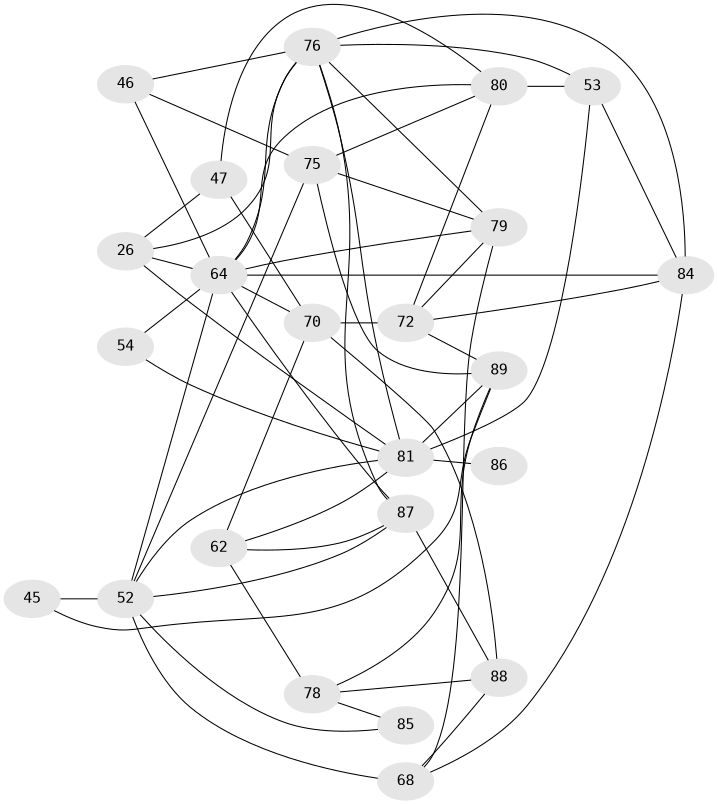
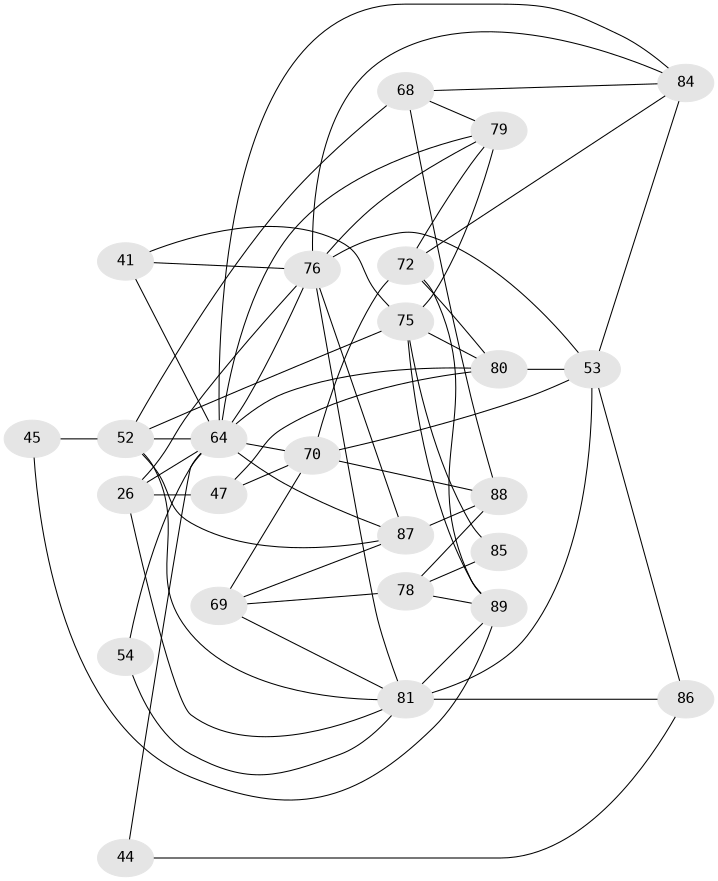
(126, 84) -> (126, 261)
none -> (461, 418)
none -> (639, 534)
(219, 548) -> (219, 606)
(245, 703) -> (435, 443)
none -> (126, 858)
